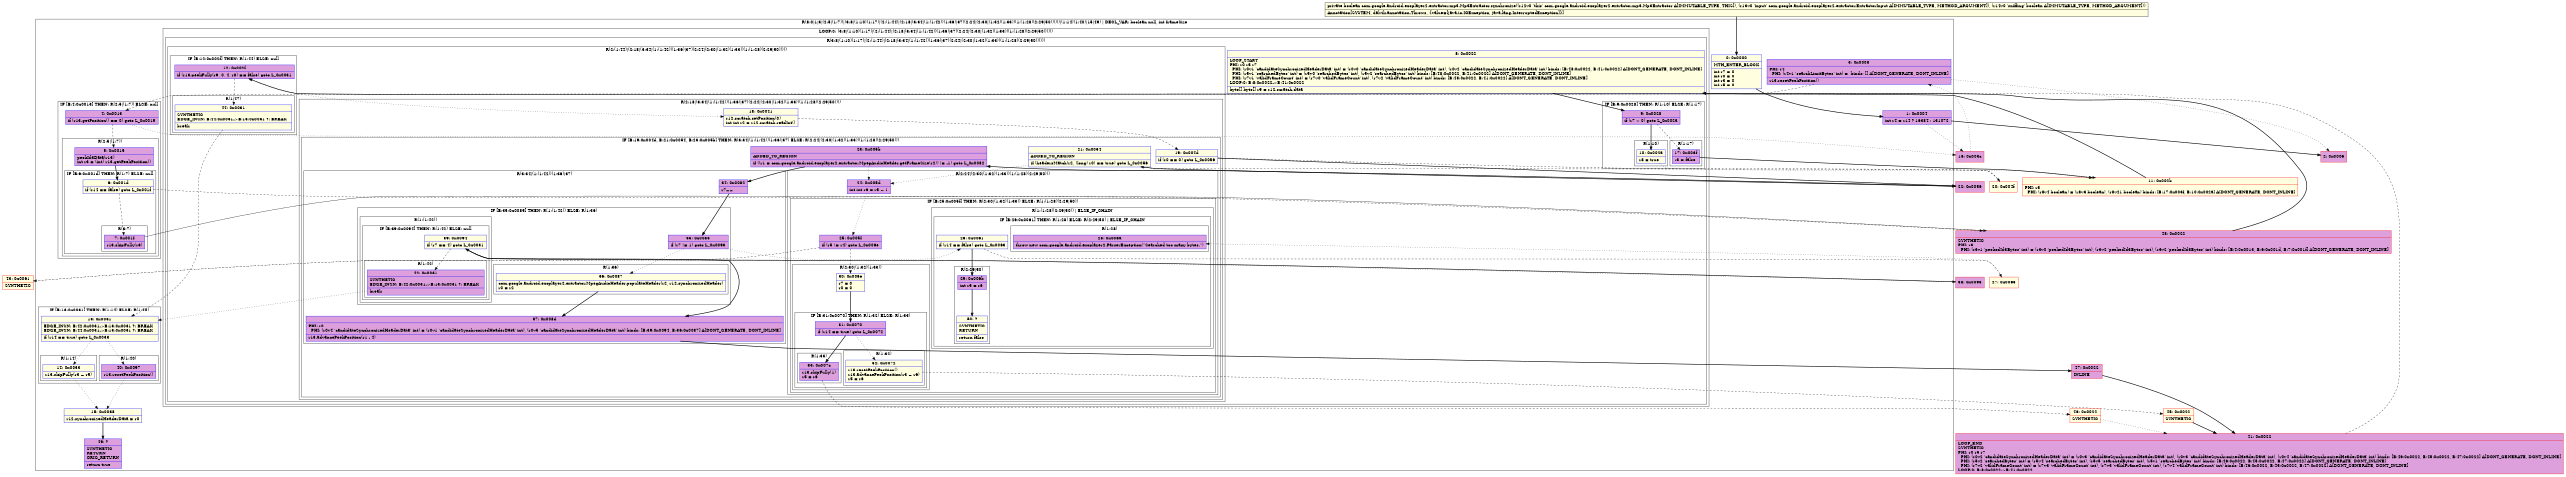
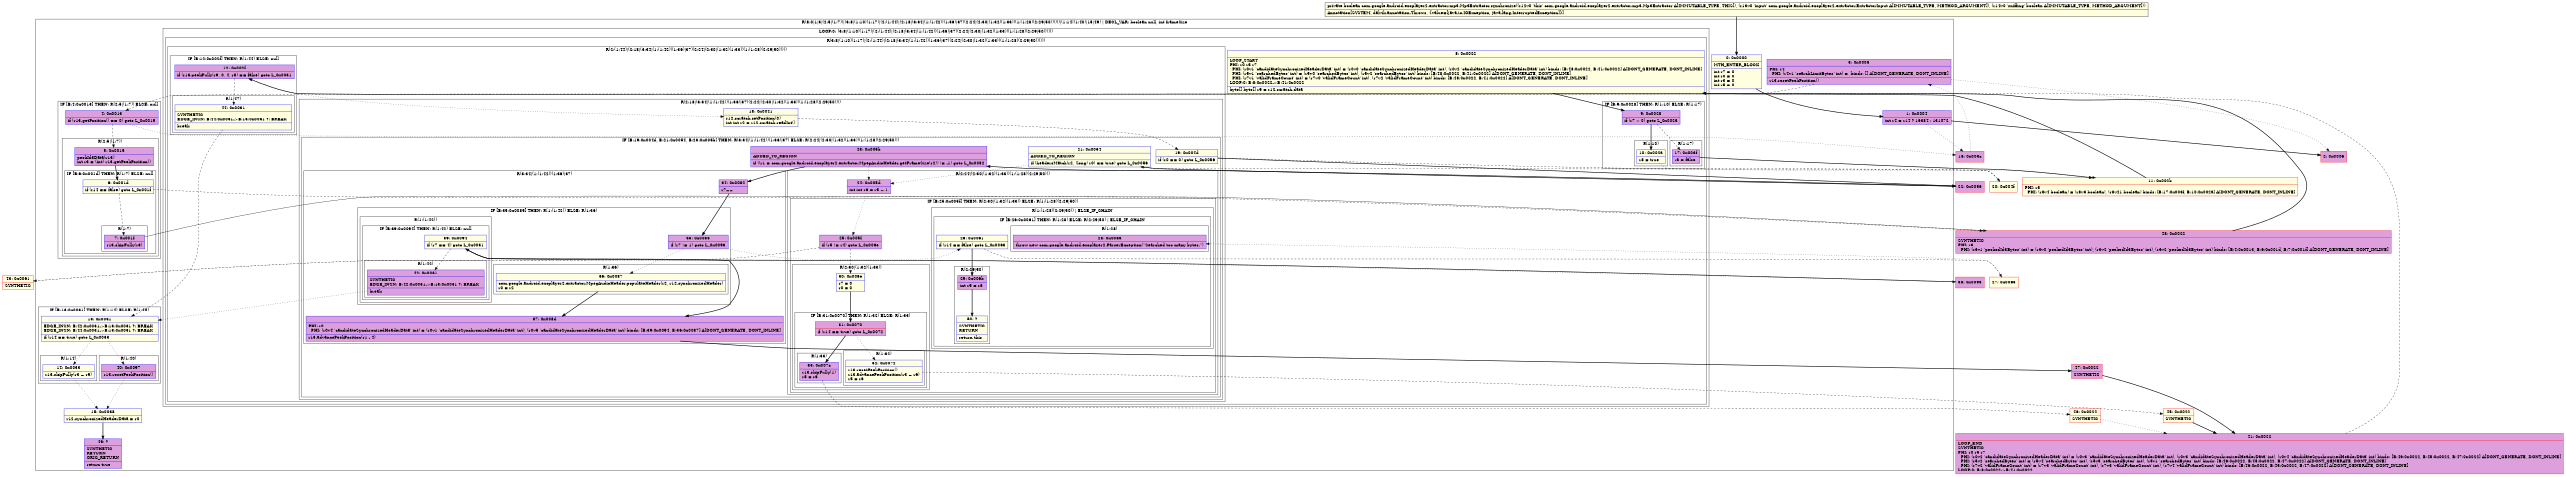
(125, 229) -> (125, 229)
(851, 329) -> (851, 329)
(972, 338) -> (971, 338)
(2082, 375) -> (2087, 375)
